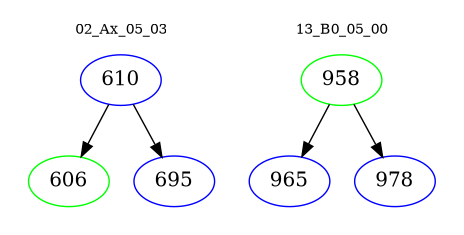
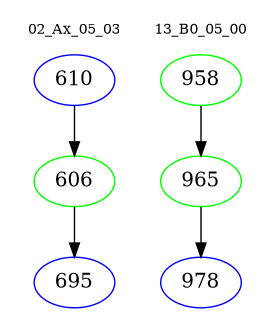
(144, 124) -> (74, 225)
(365, 124) -> (201, 225)
(290, 181) -> (201, 181)
